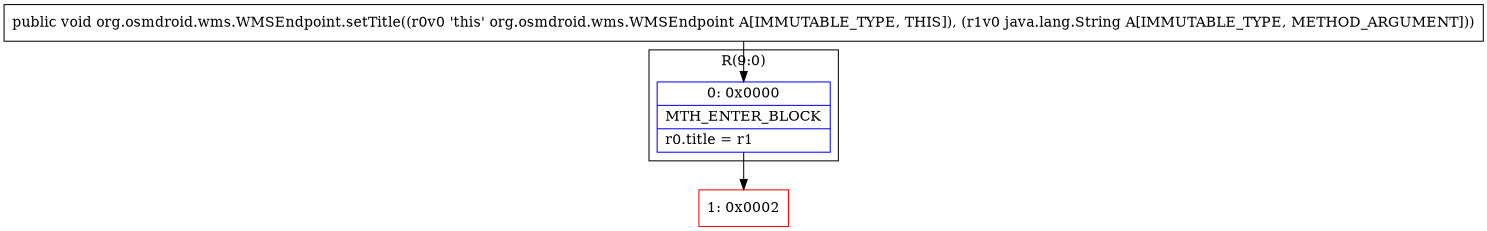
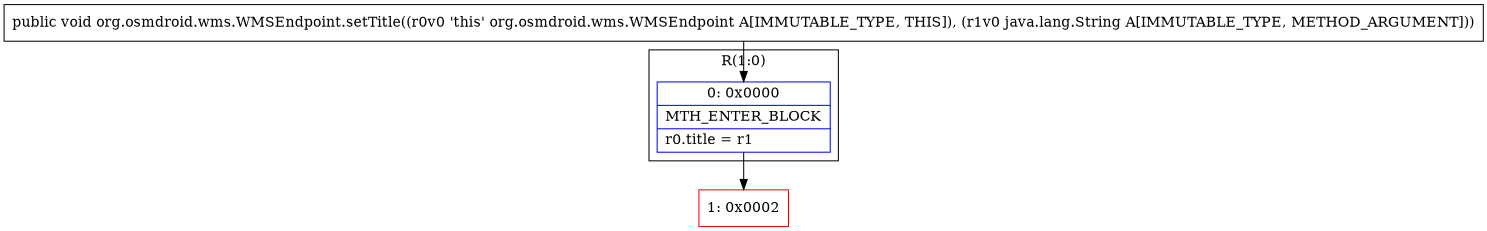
(744, 62) -> (744, 62)
